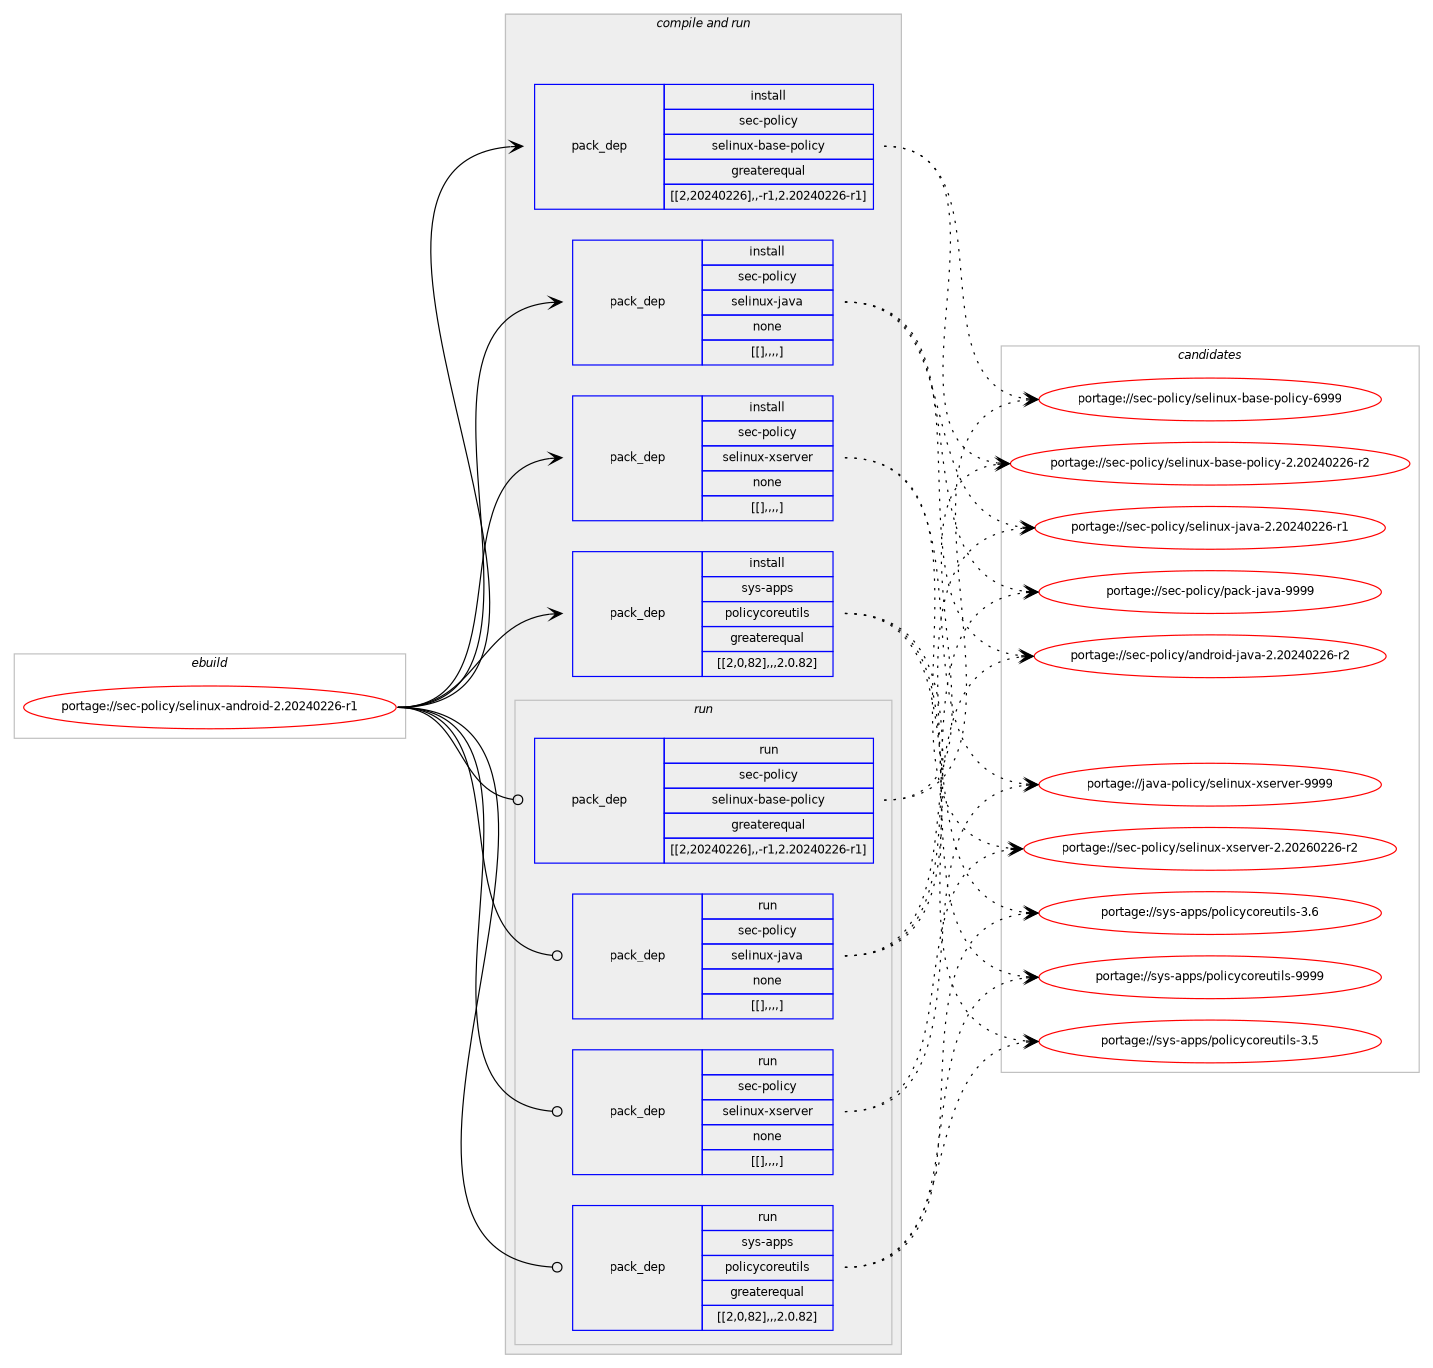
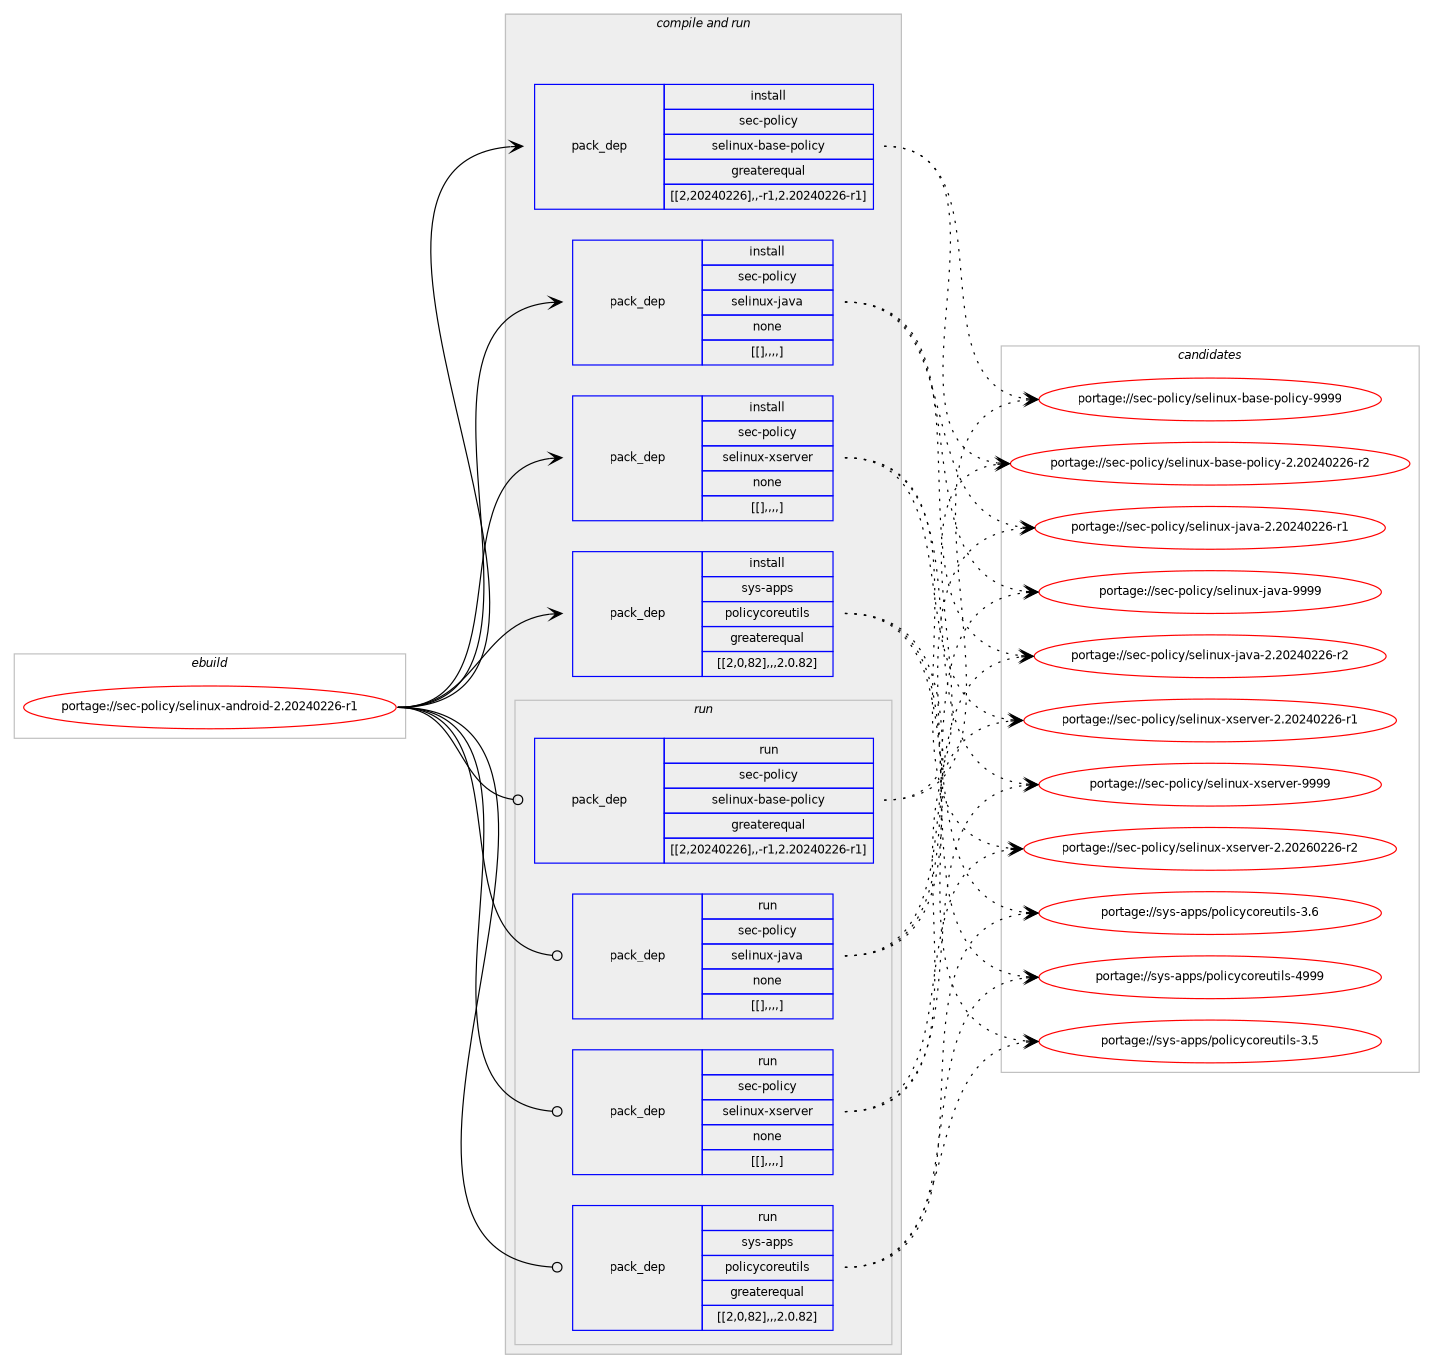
(1210, 399) -> (1210, 399)
(1210, 592) -> (1210, 592)
(1210, 656) -> (1210, 656)
none -> (1210, 720)
(1210, 785) -> (1210, 785)
(1210, 977) -> (1210, 977)
